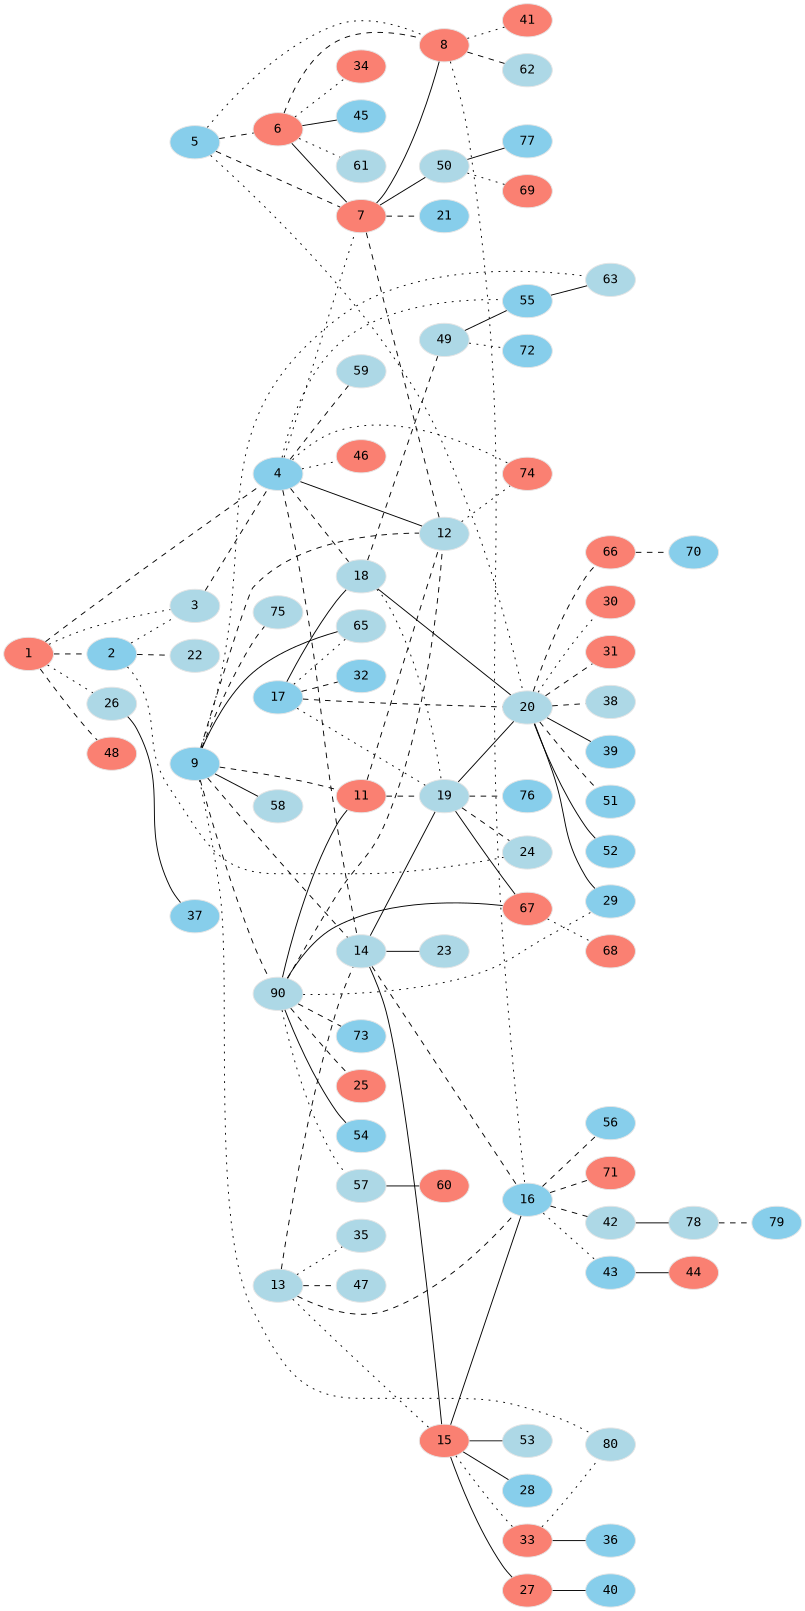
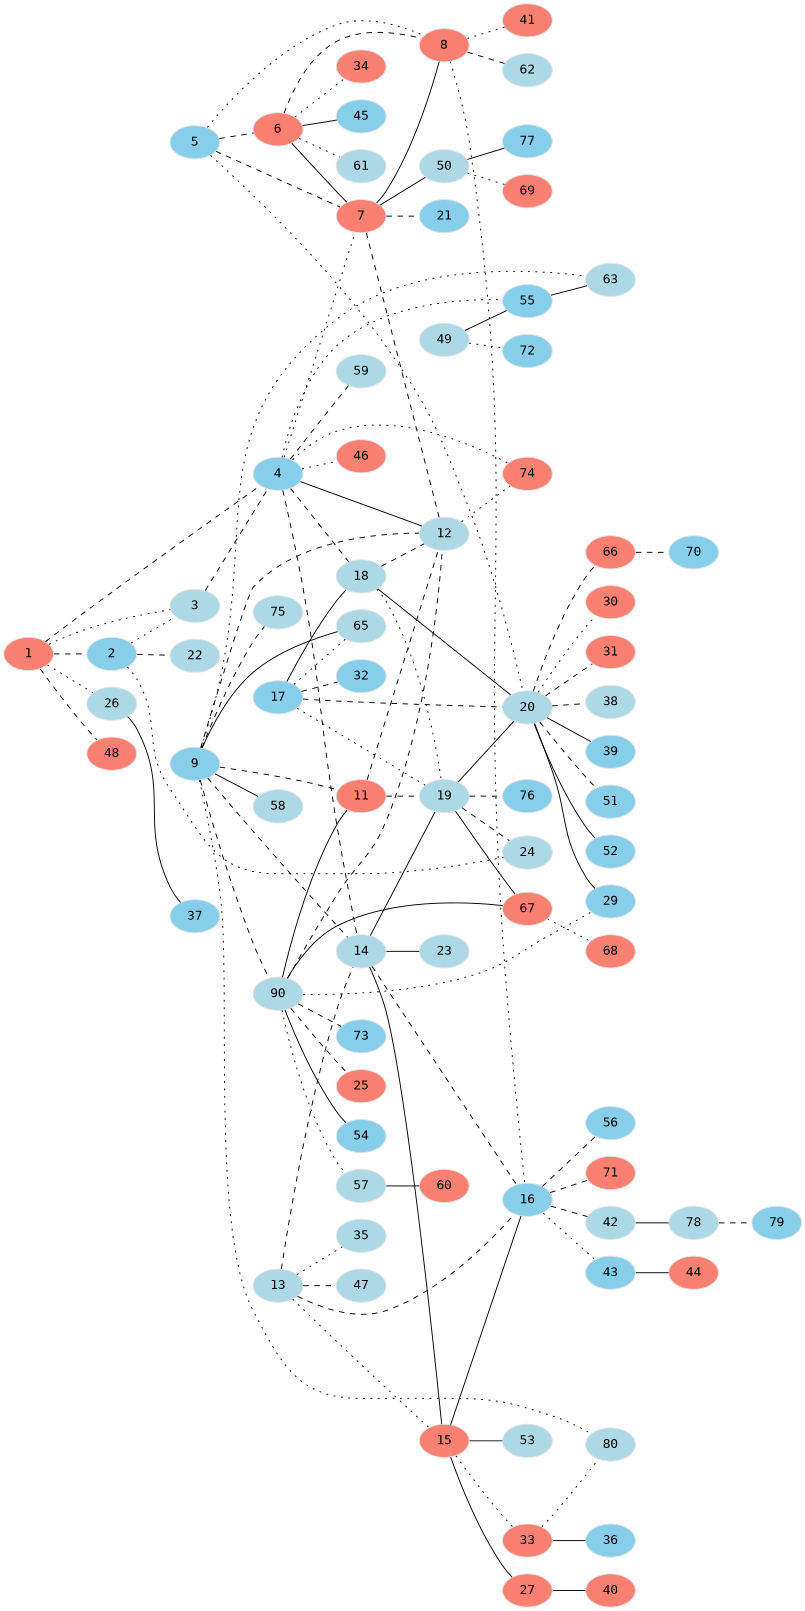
(403, 458) -> (403, 555)
(527, 1491) -> none
(611, 1590) -> (611, 1590)
